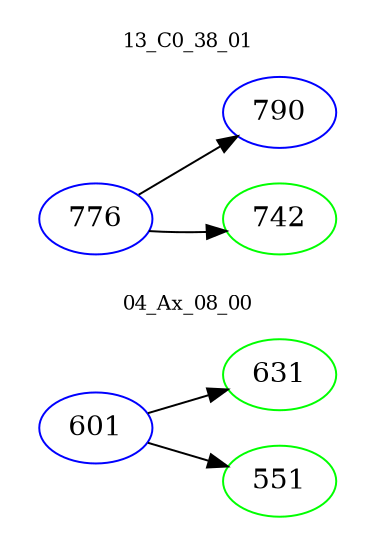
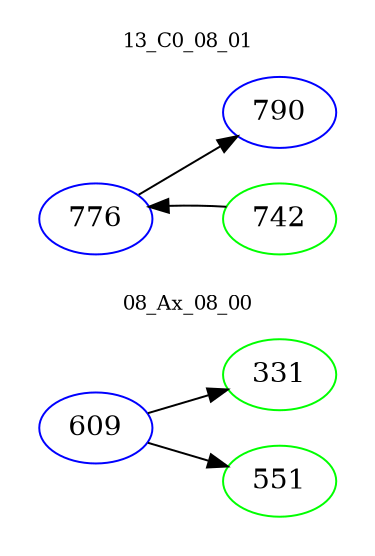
(188, 42) -> (188, 42)
(178, 232) -> (198, 206)
(188, 305) -> (188, 305)
(280, 375) -> (280, 375)
(96, 428) -> (96, 428)
